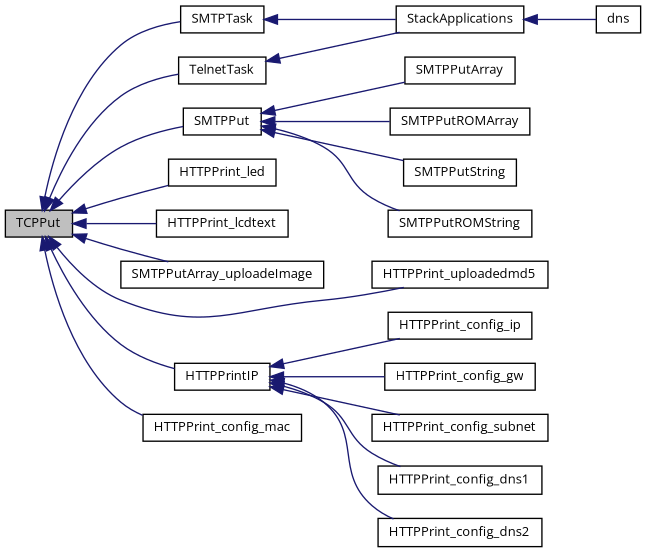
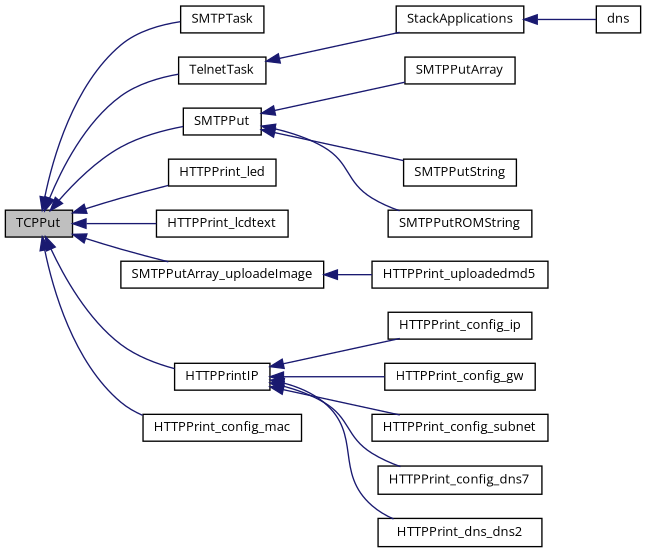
(337, 19) -> none
(460, 122) -> none
(221, 316) -> (355, 275)
(460, 480) -> (460, 480)
(460, 533) -> (460, 533)
